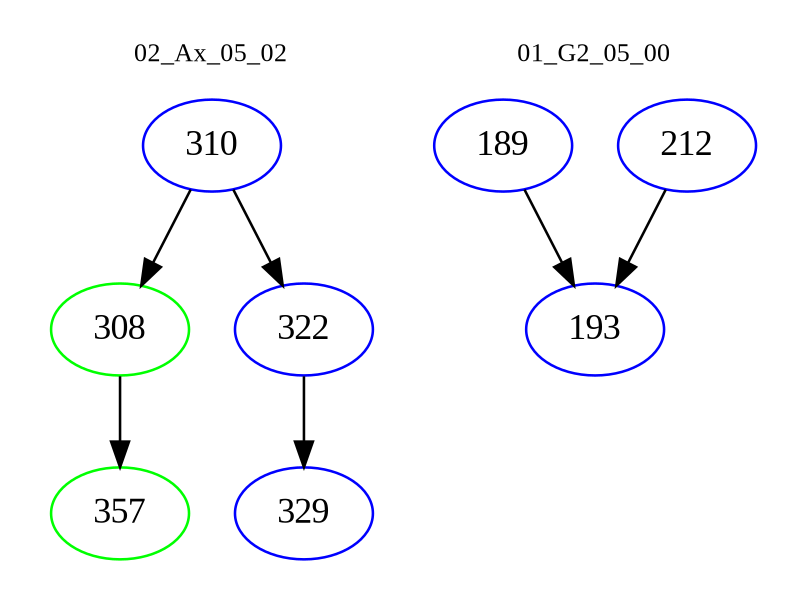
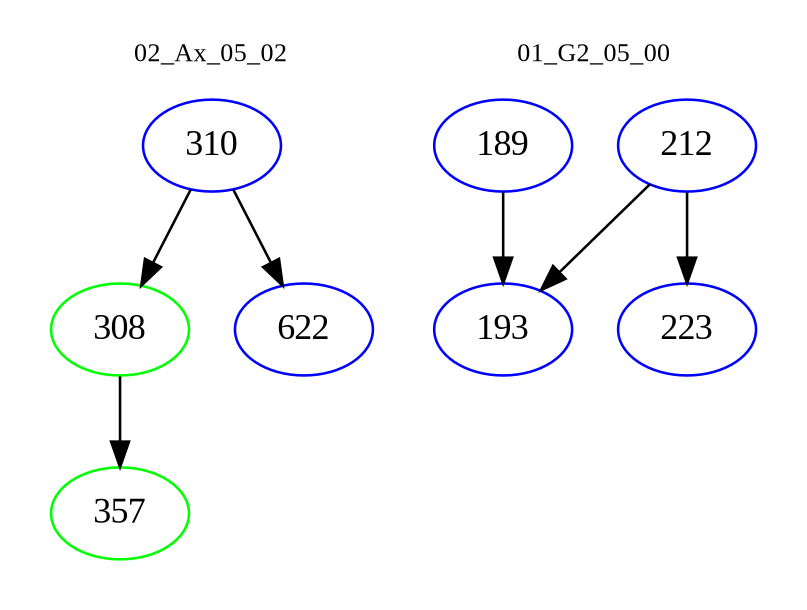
(304, 329) -> (304, 329)
none -> (687, 329)
(304, 513) -> none
